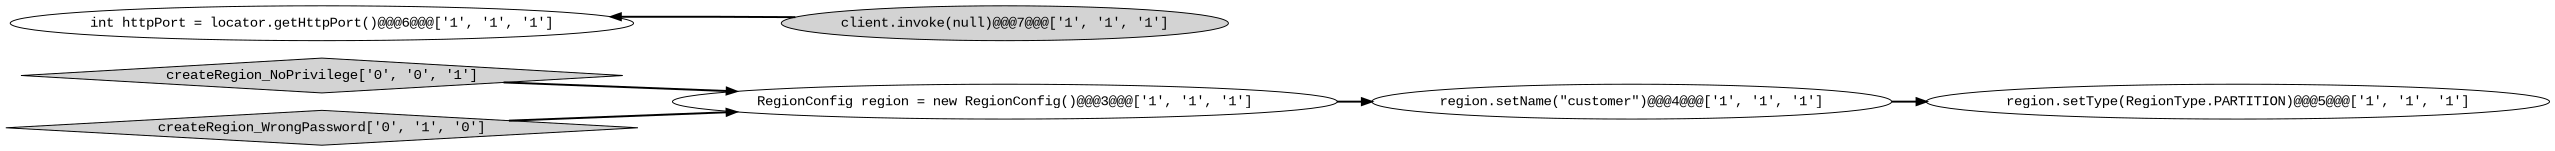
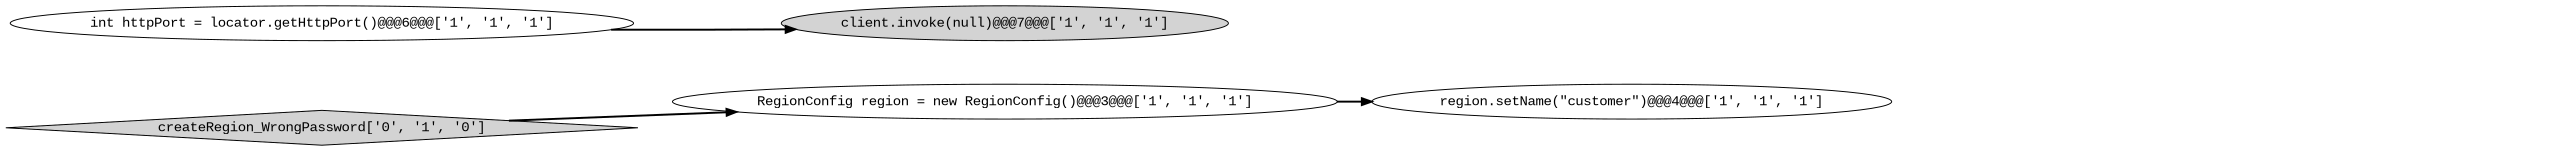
(708, 17) -> (698, 30)
(322, 76) -> none
(2238, 102) -> none
